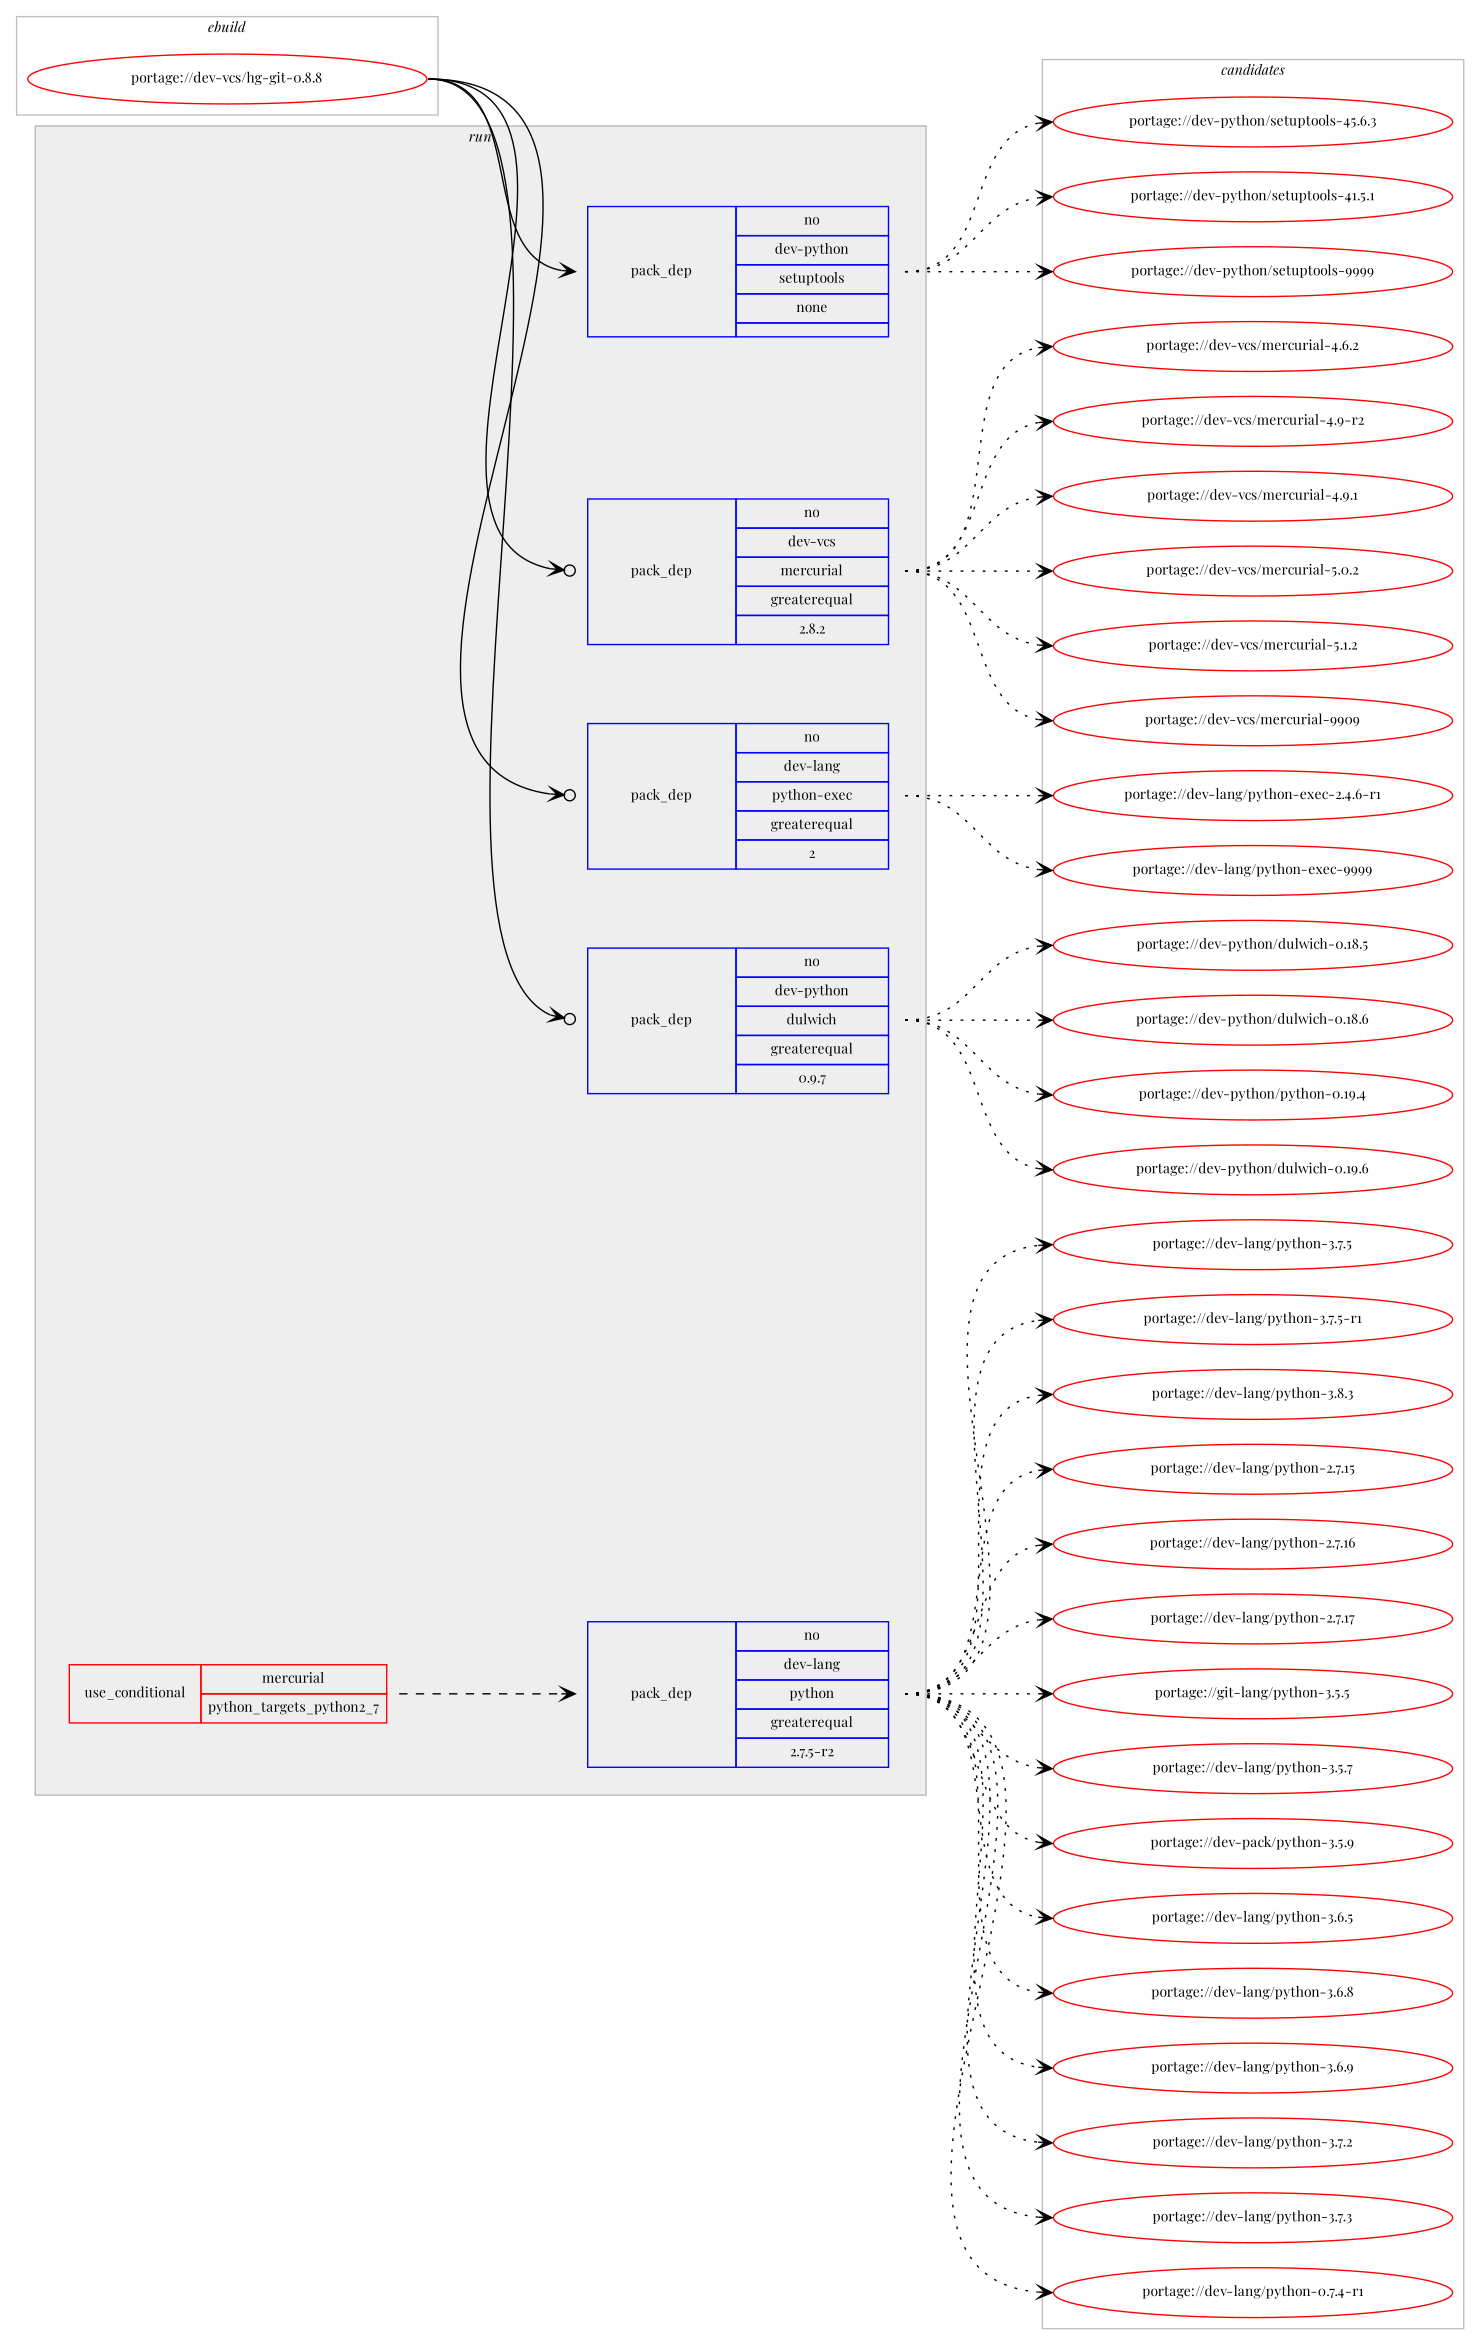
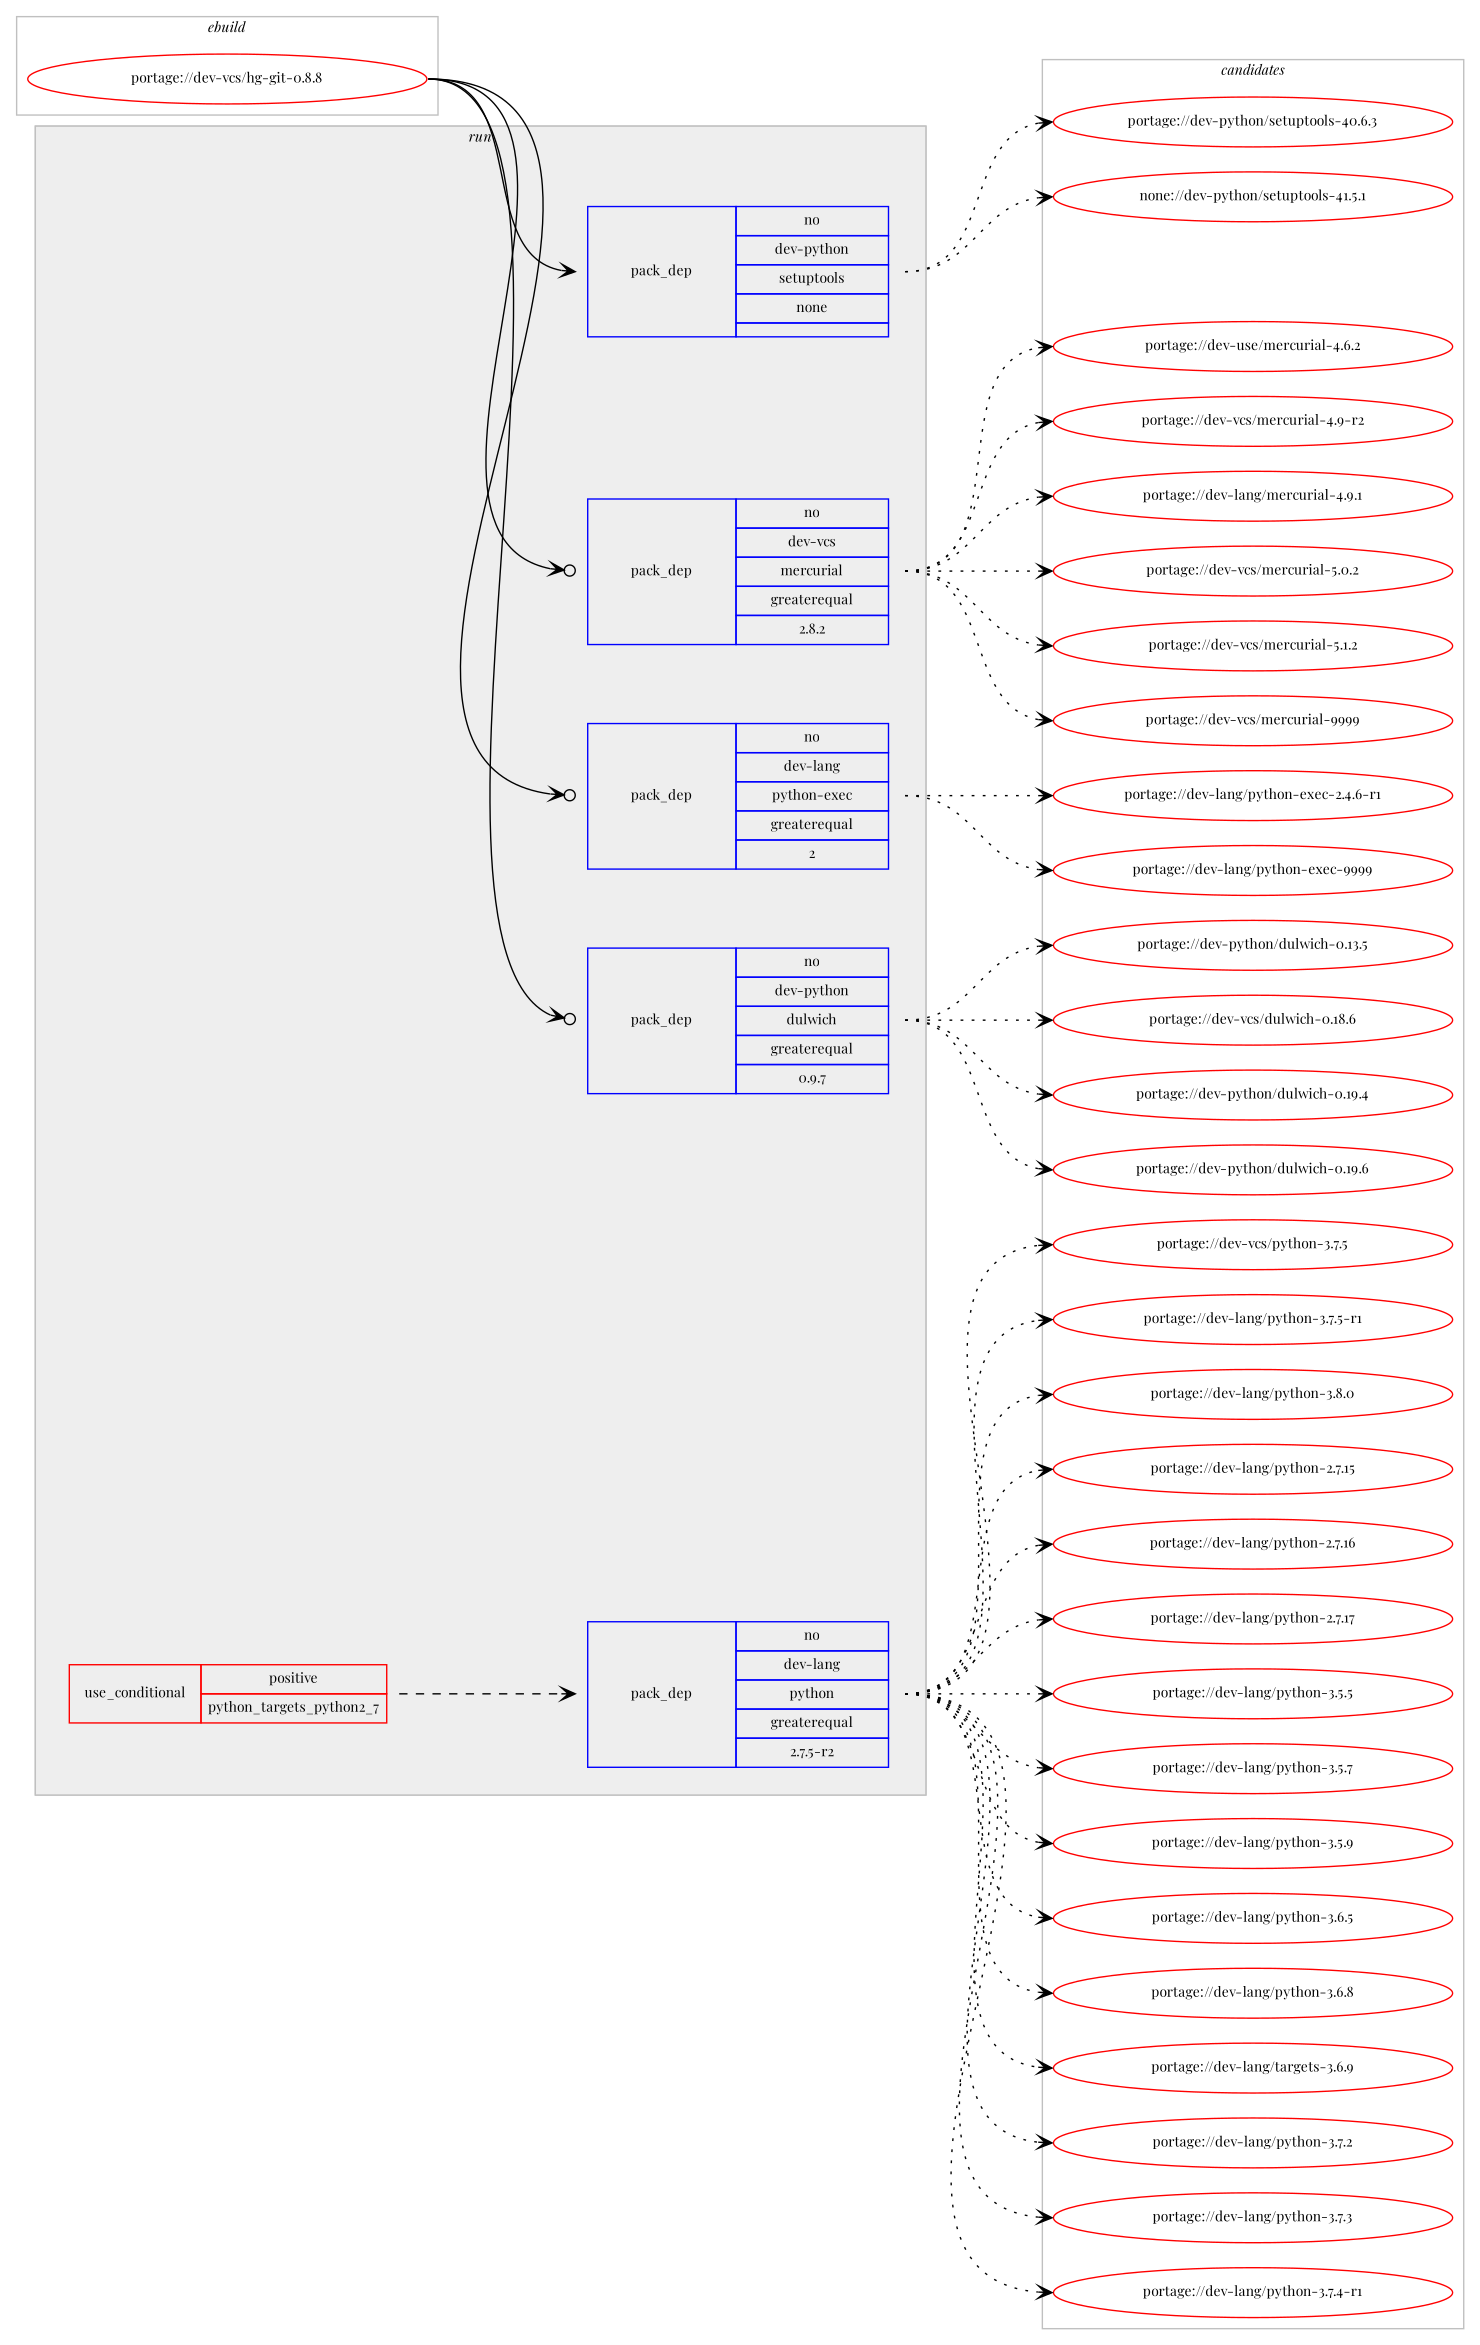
(1253, 122) -> (1253, 122)
(1253, 197) -> (1253, 197)
(1253, 272) -> none
(1253, 347) -> (1253, 347)
(1253, 496) -> (1253, 496)
(1253, 721) -> (1253, 721)
(1253, 945) -> (1253, 945)
(1253, 1020) -> (1253, 1020)
(1253, 1095) -> (1253, 1095)
(1253, 1245) -> (1253, 1245)
(1253, 1394) -> (1253, 1394)
(294, 1679) -> (294, 1679)
(1253, 1694) -> (1253, 1694)
(1253, 1844) -> (1253, 1844)
(1253, 2068) -> (1253, 2068)
(1253, 2293) -> (1253, 2293)
